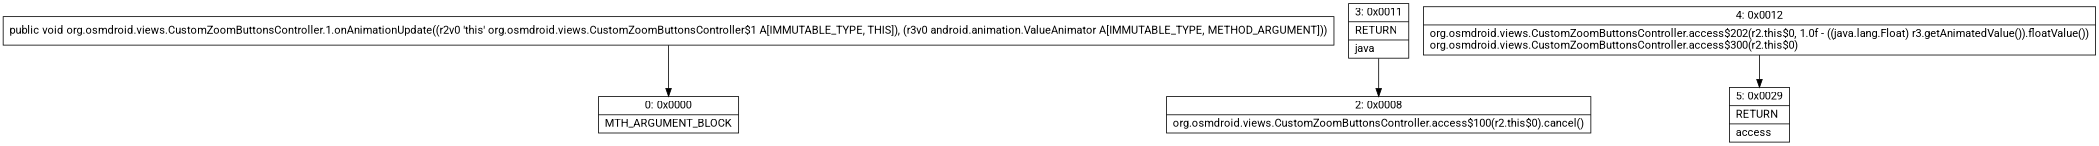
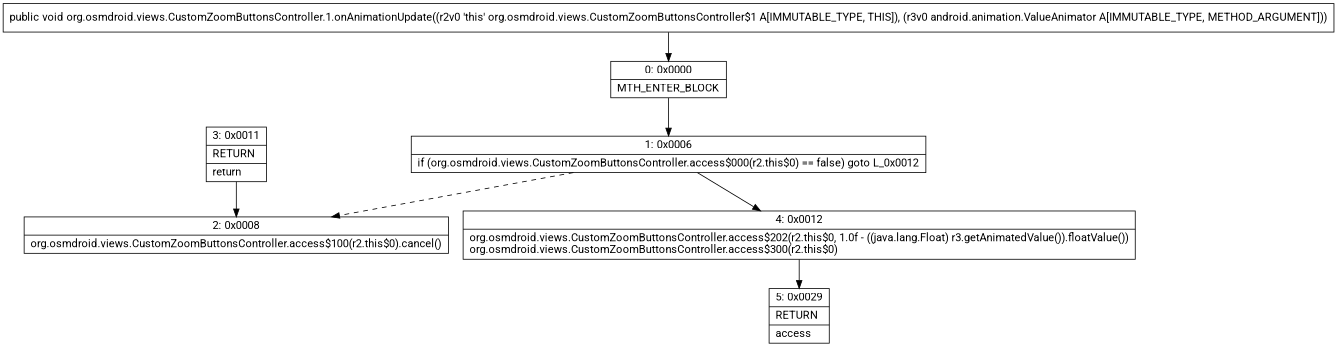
(1365, 49) -> (227, 172)
(669, 124) -> (669, 88)
none -> (669, 154)
